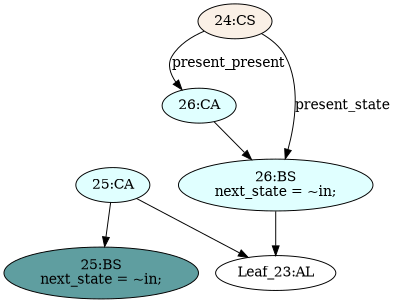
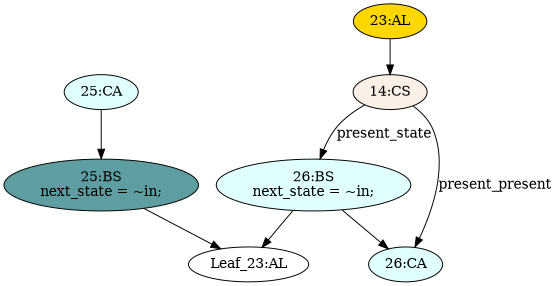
(235, 21) -> (390, 92)
none -> (390, 21)
(229, 137) -> (362, 226)
(188, 226) -> (178, 226)
